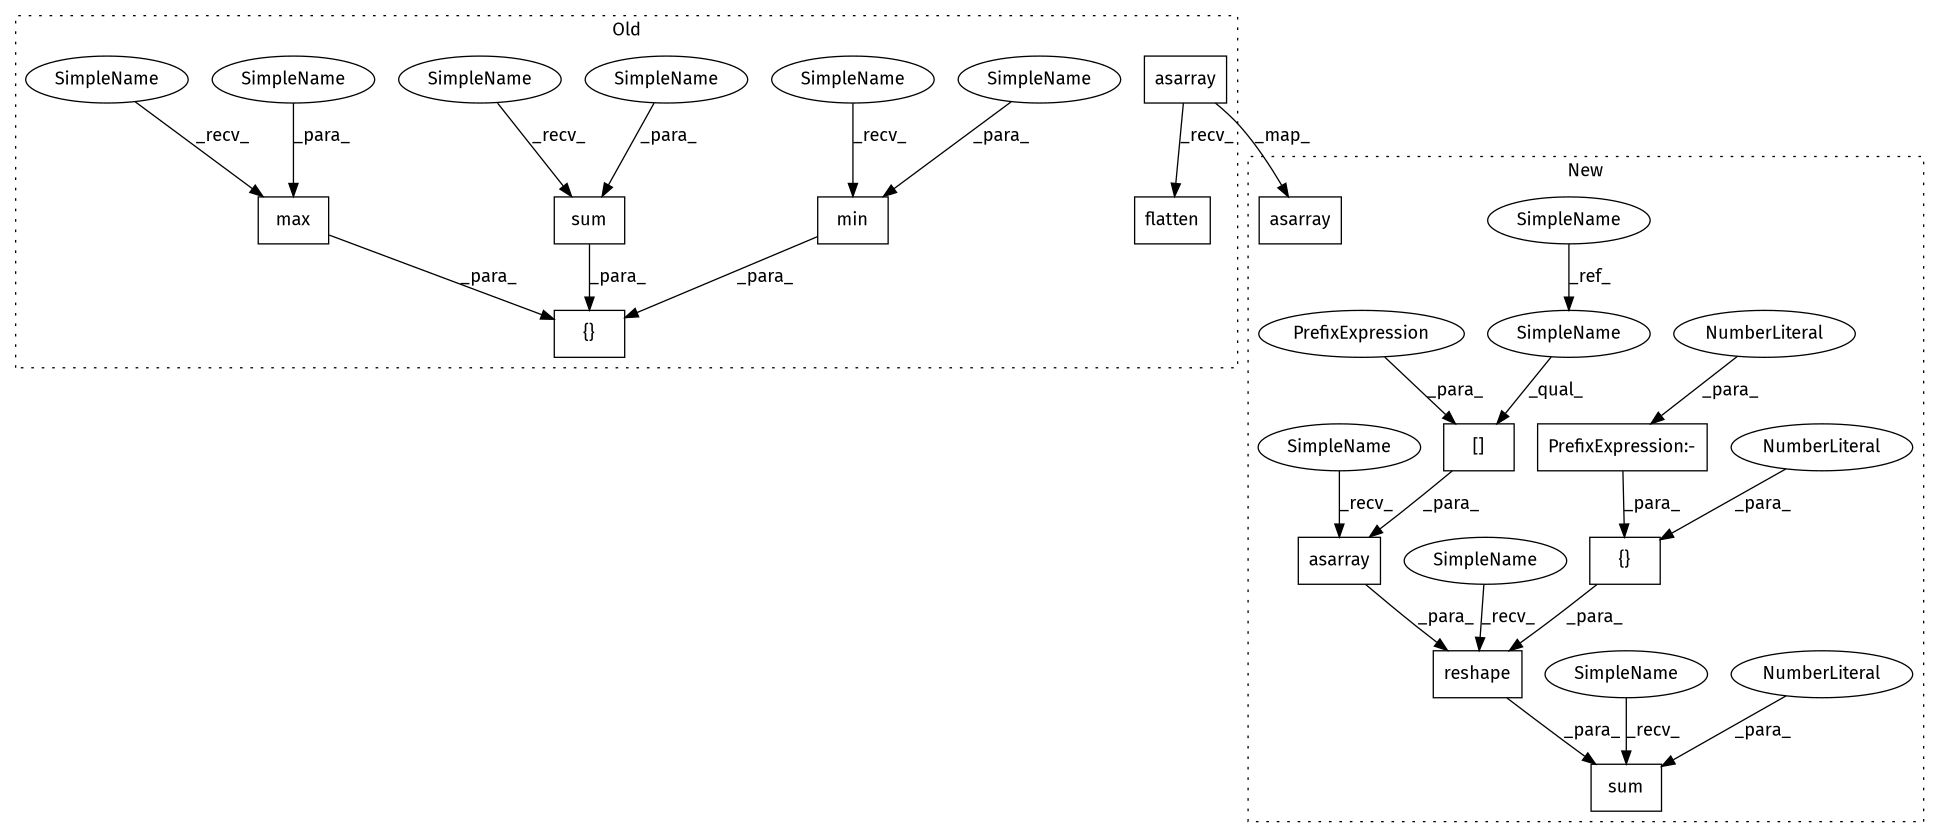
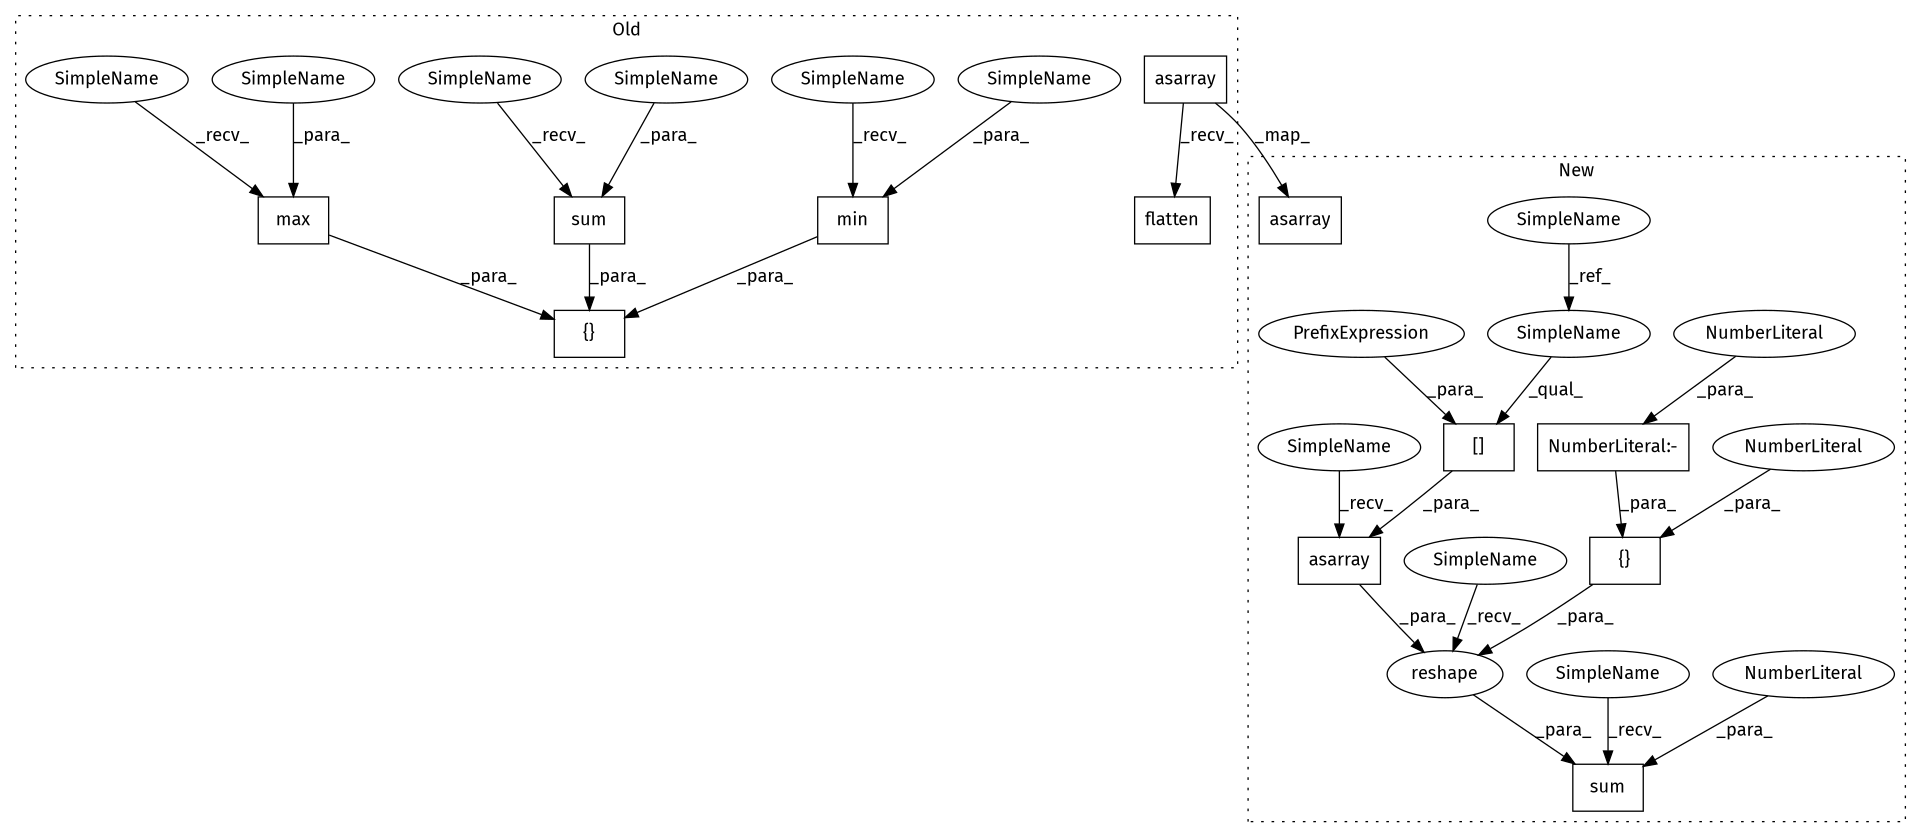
(1622, 447) -> (1613, 447)
(1478, 674) -> (1445, 674)
